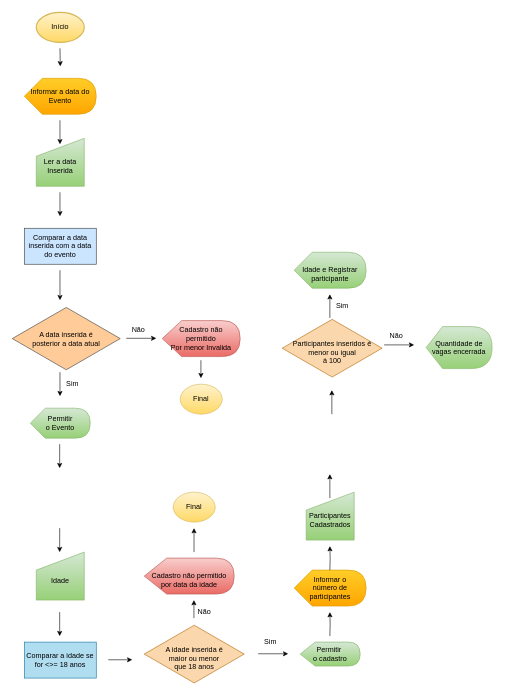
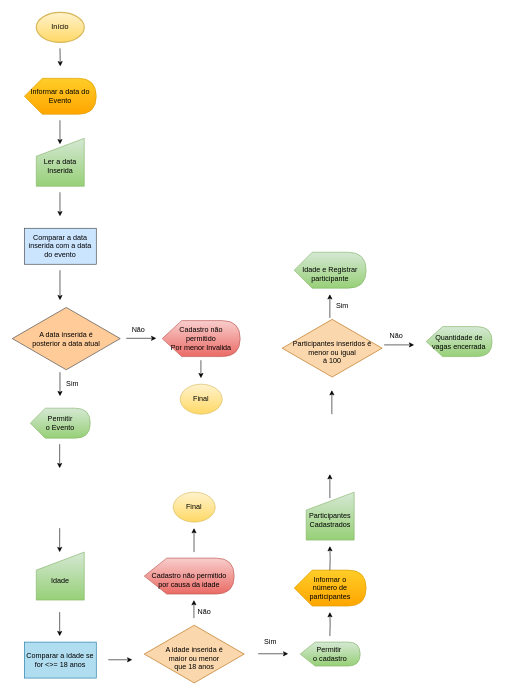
(459, 348) -> (459, 342)
(189, 576) -> (189, 576)
